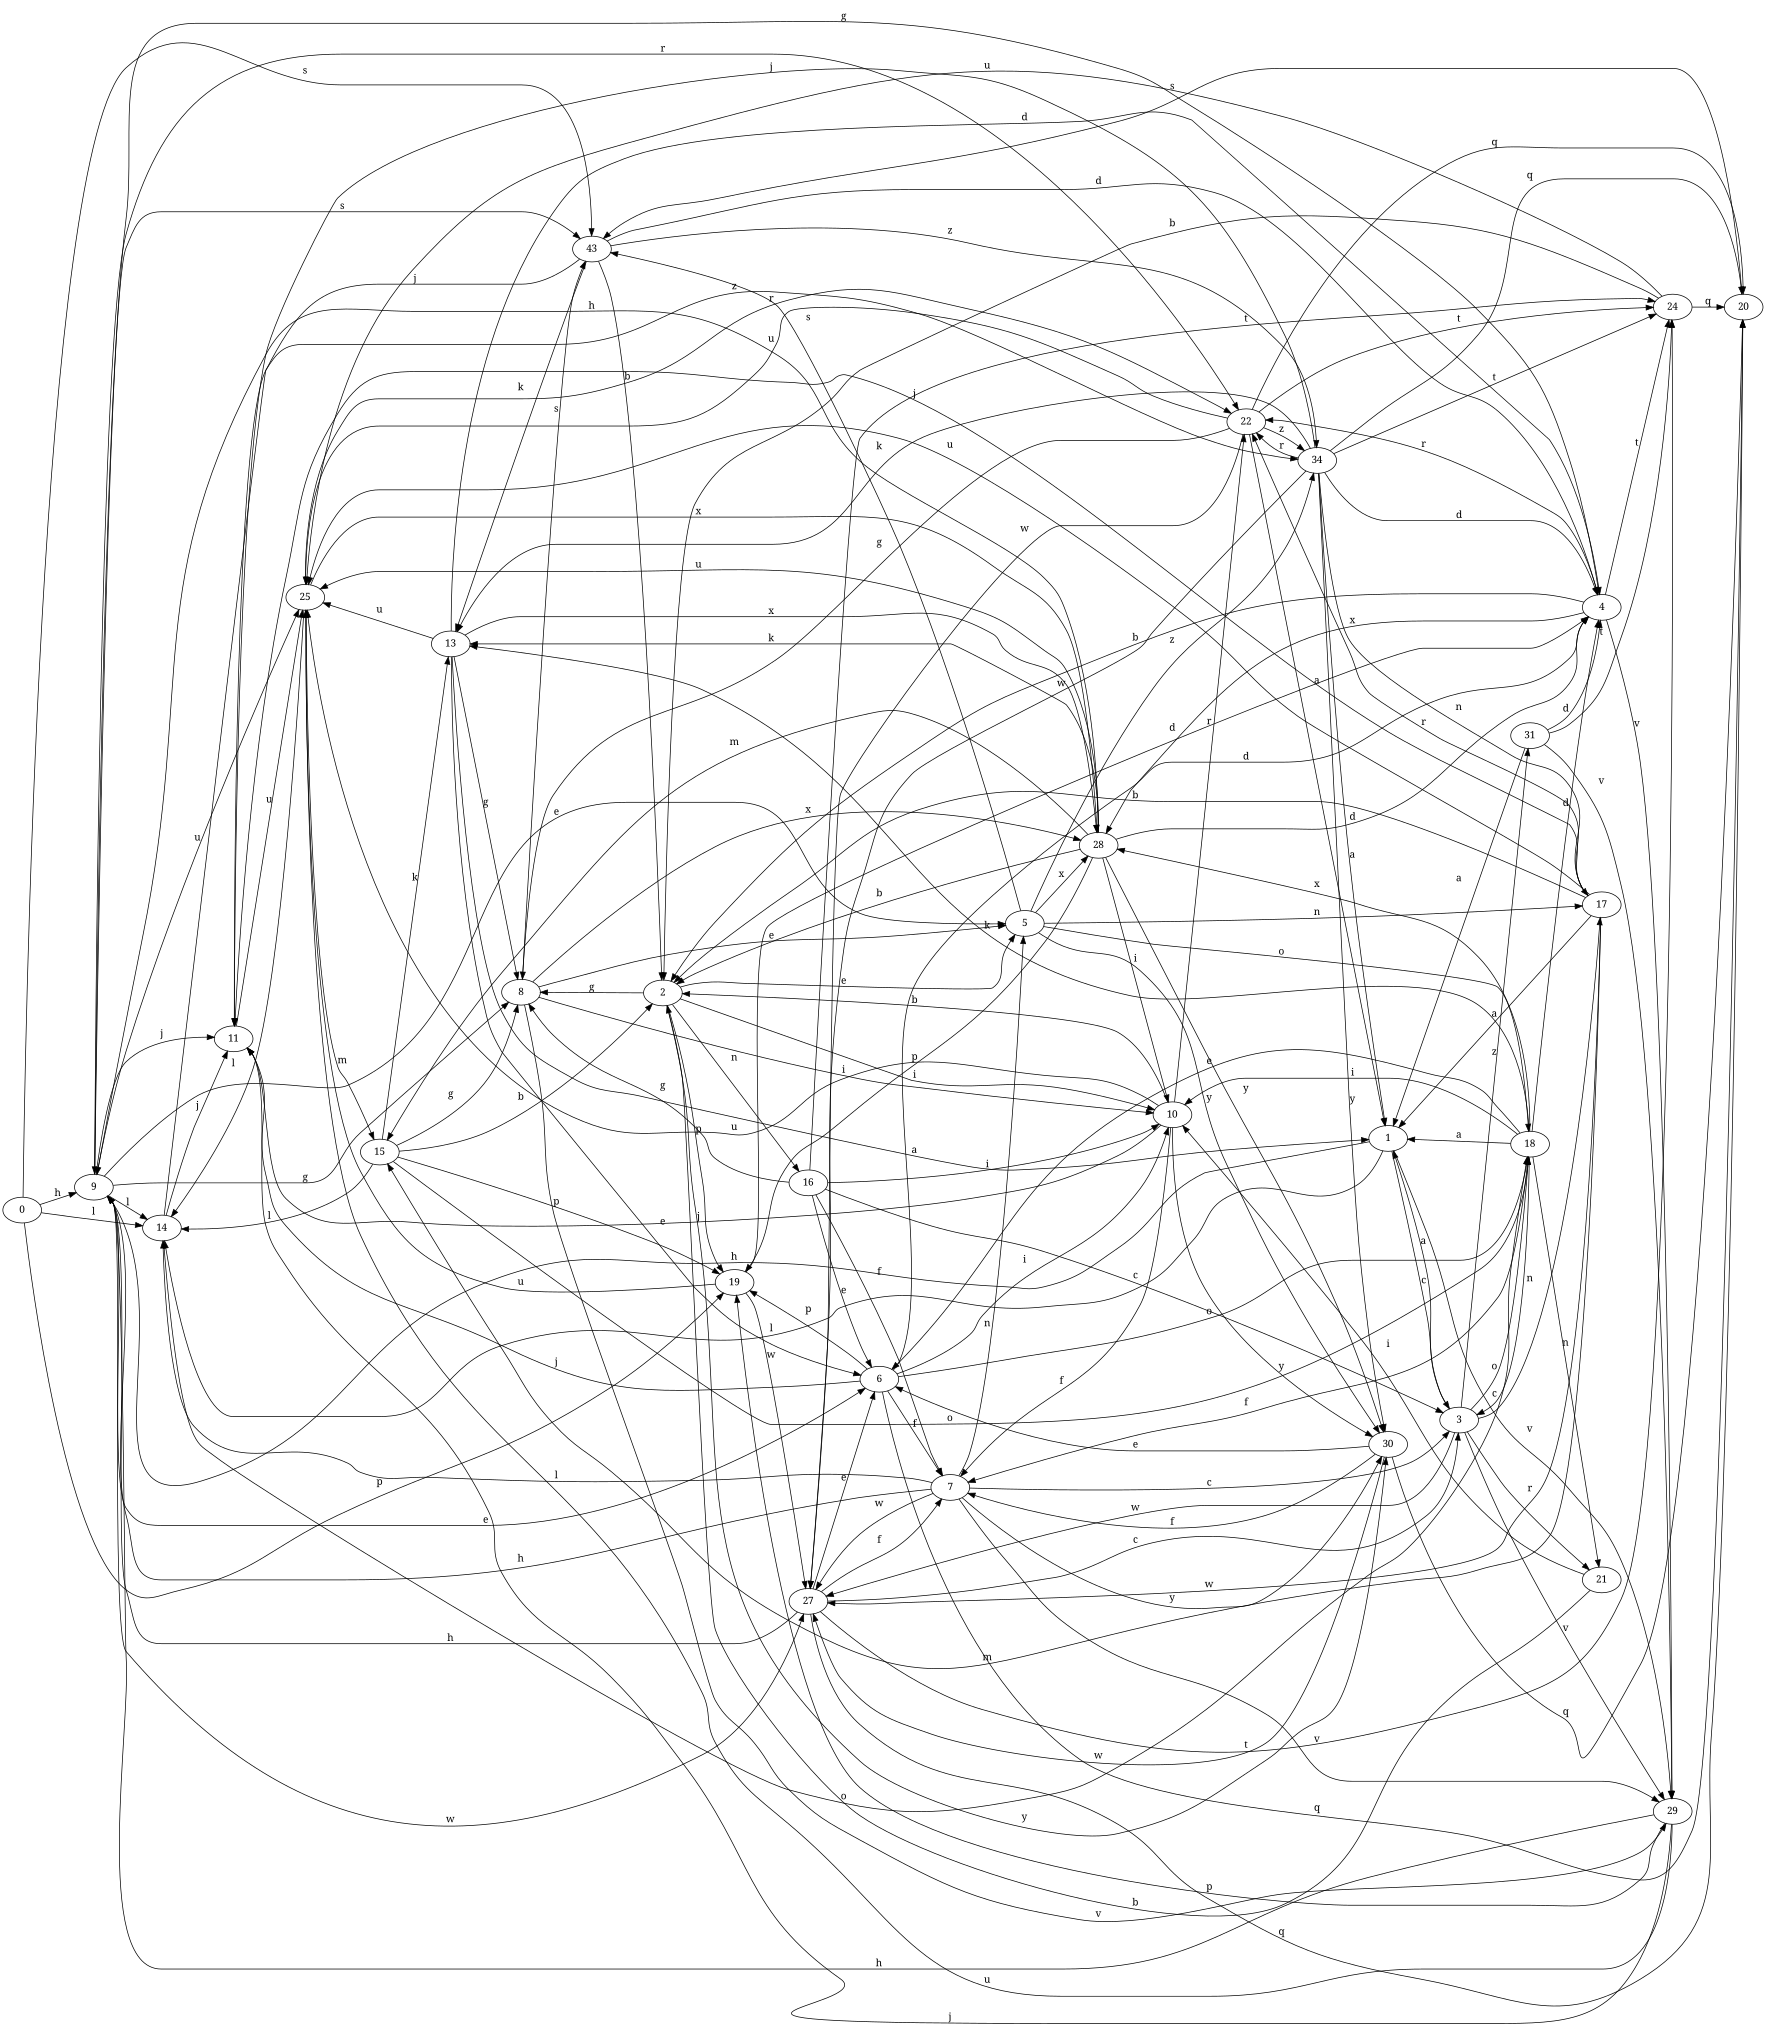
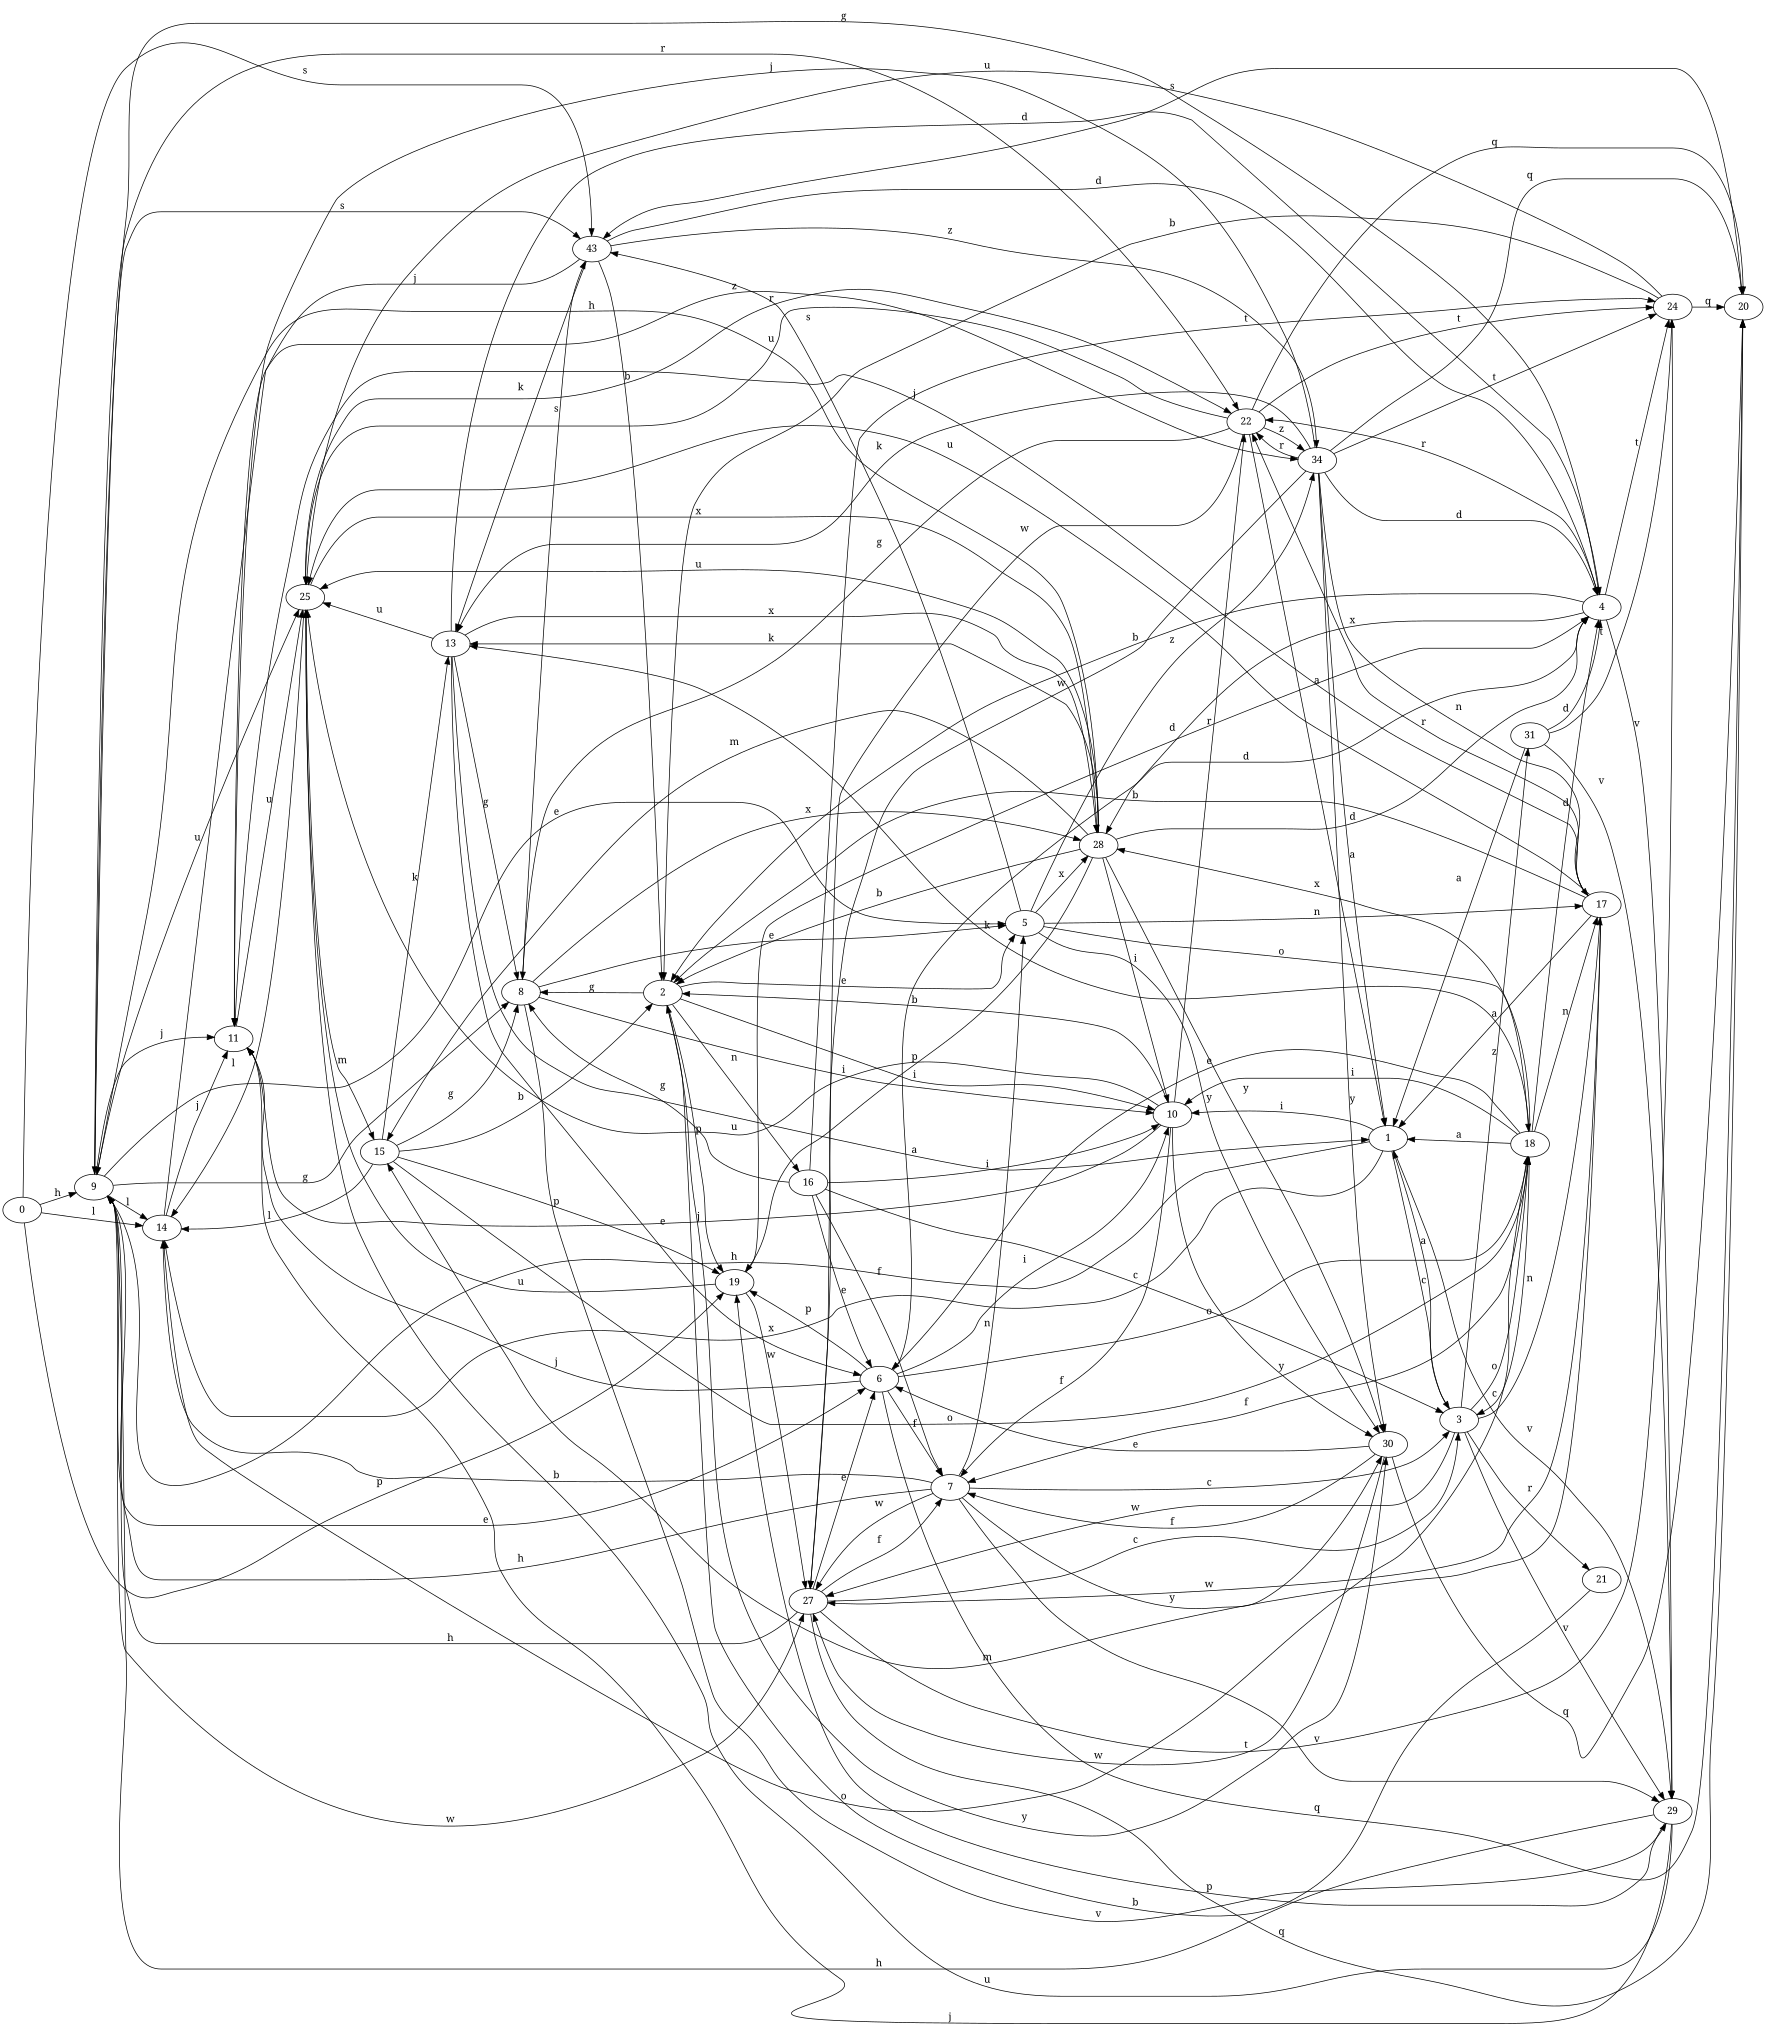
(771, 1329) -> (771, 1329)
(1565, 1358) -> (1565, 1028)
(1379, 1364) -> (1287, 1112)
(556, 1476) -> (556, 1476)
